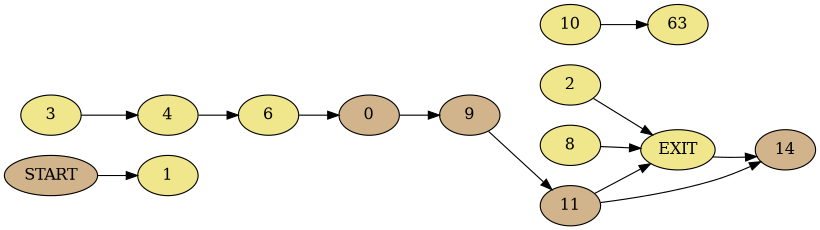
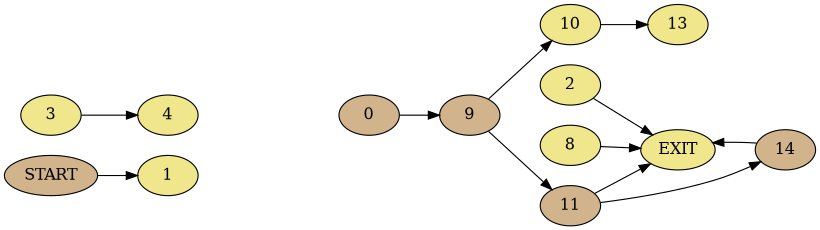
(678, 25) -> (678, 25)
none -> (516, 74)
(269, 115) -> none
(729, 157) -> (740, 142)
